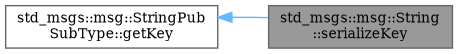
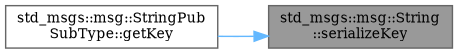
(250, 17) -> (236, 36)
